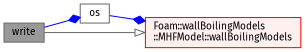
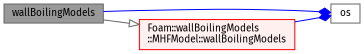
(121, 17) -> (307, 20)
(24, 33) -> (54, 14)
